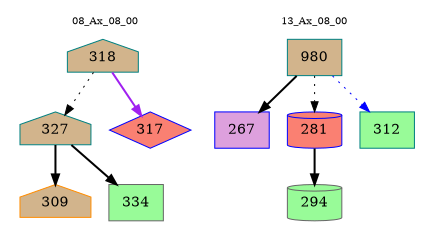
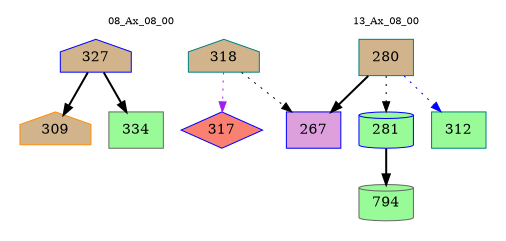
(315, 57) -> (386, 57)
(82, 90) -> (263, 89)
(124, 90) -> (223, 87)
(55, 130) -> (96, 57)
(315, 130) -> (386, 130)
(315, 203) -> (386, 203)
